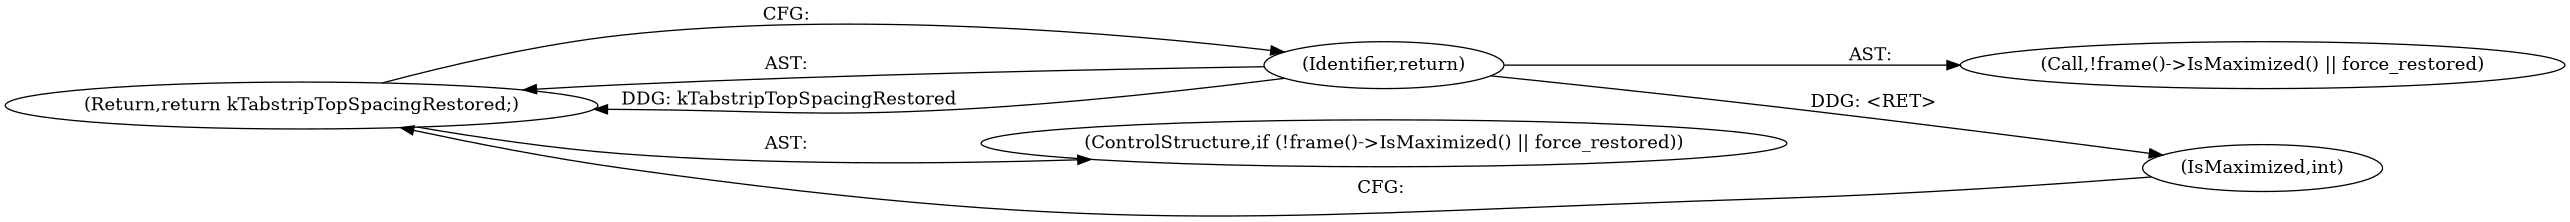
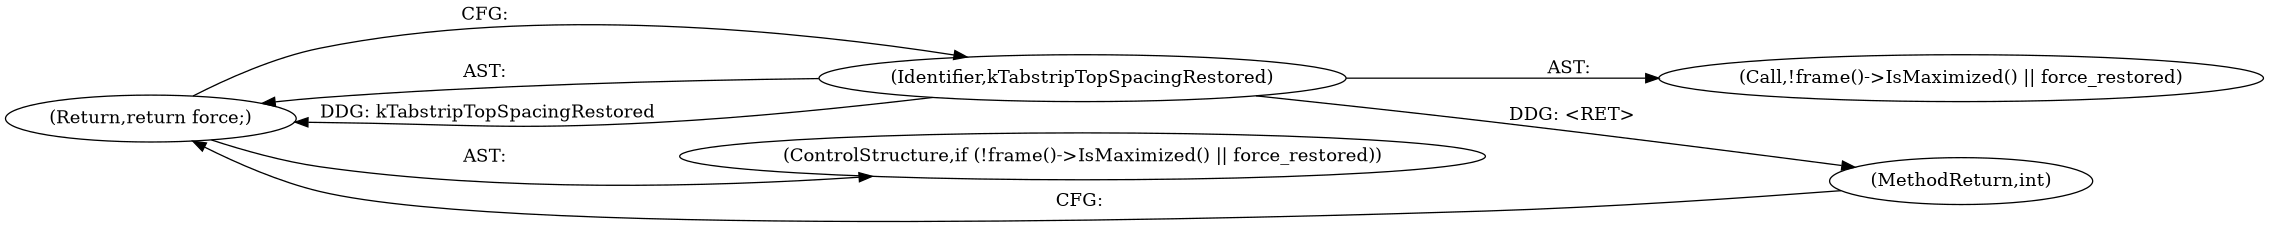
(1384, 65) -> (1083, 78)
(302, 106) -> (151, 119)
(2263, 168) -> (1961, 181)
